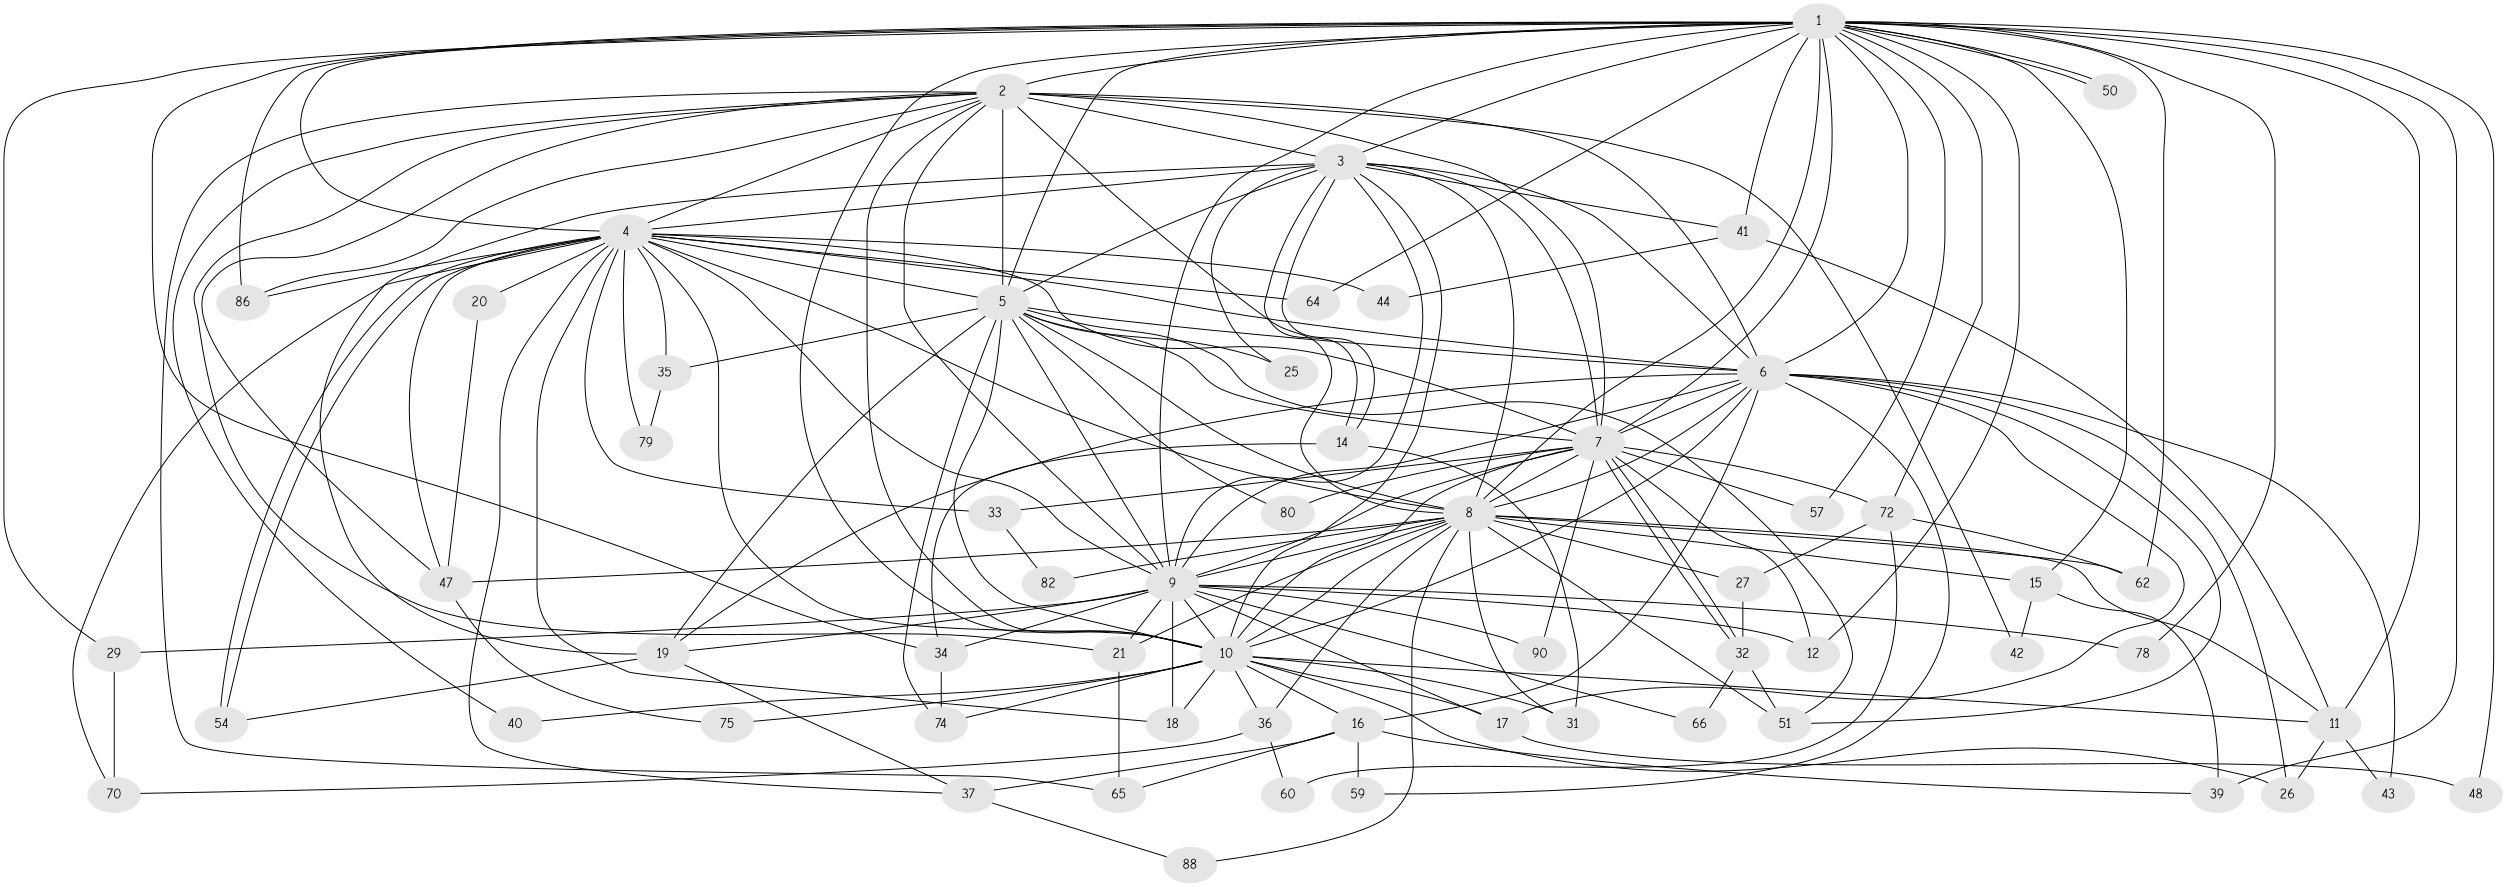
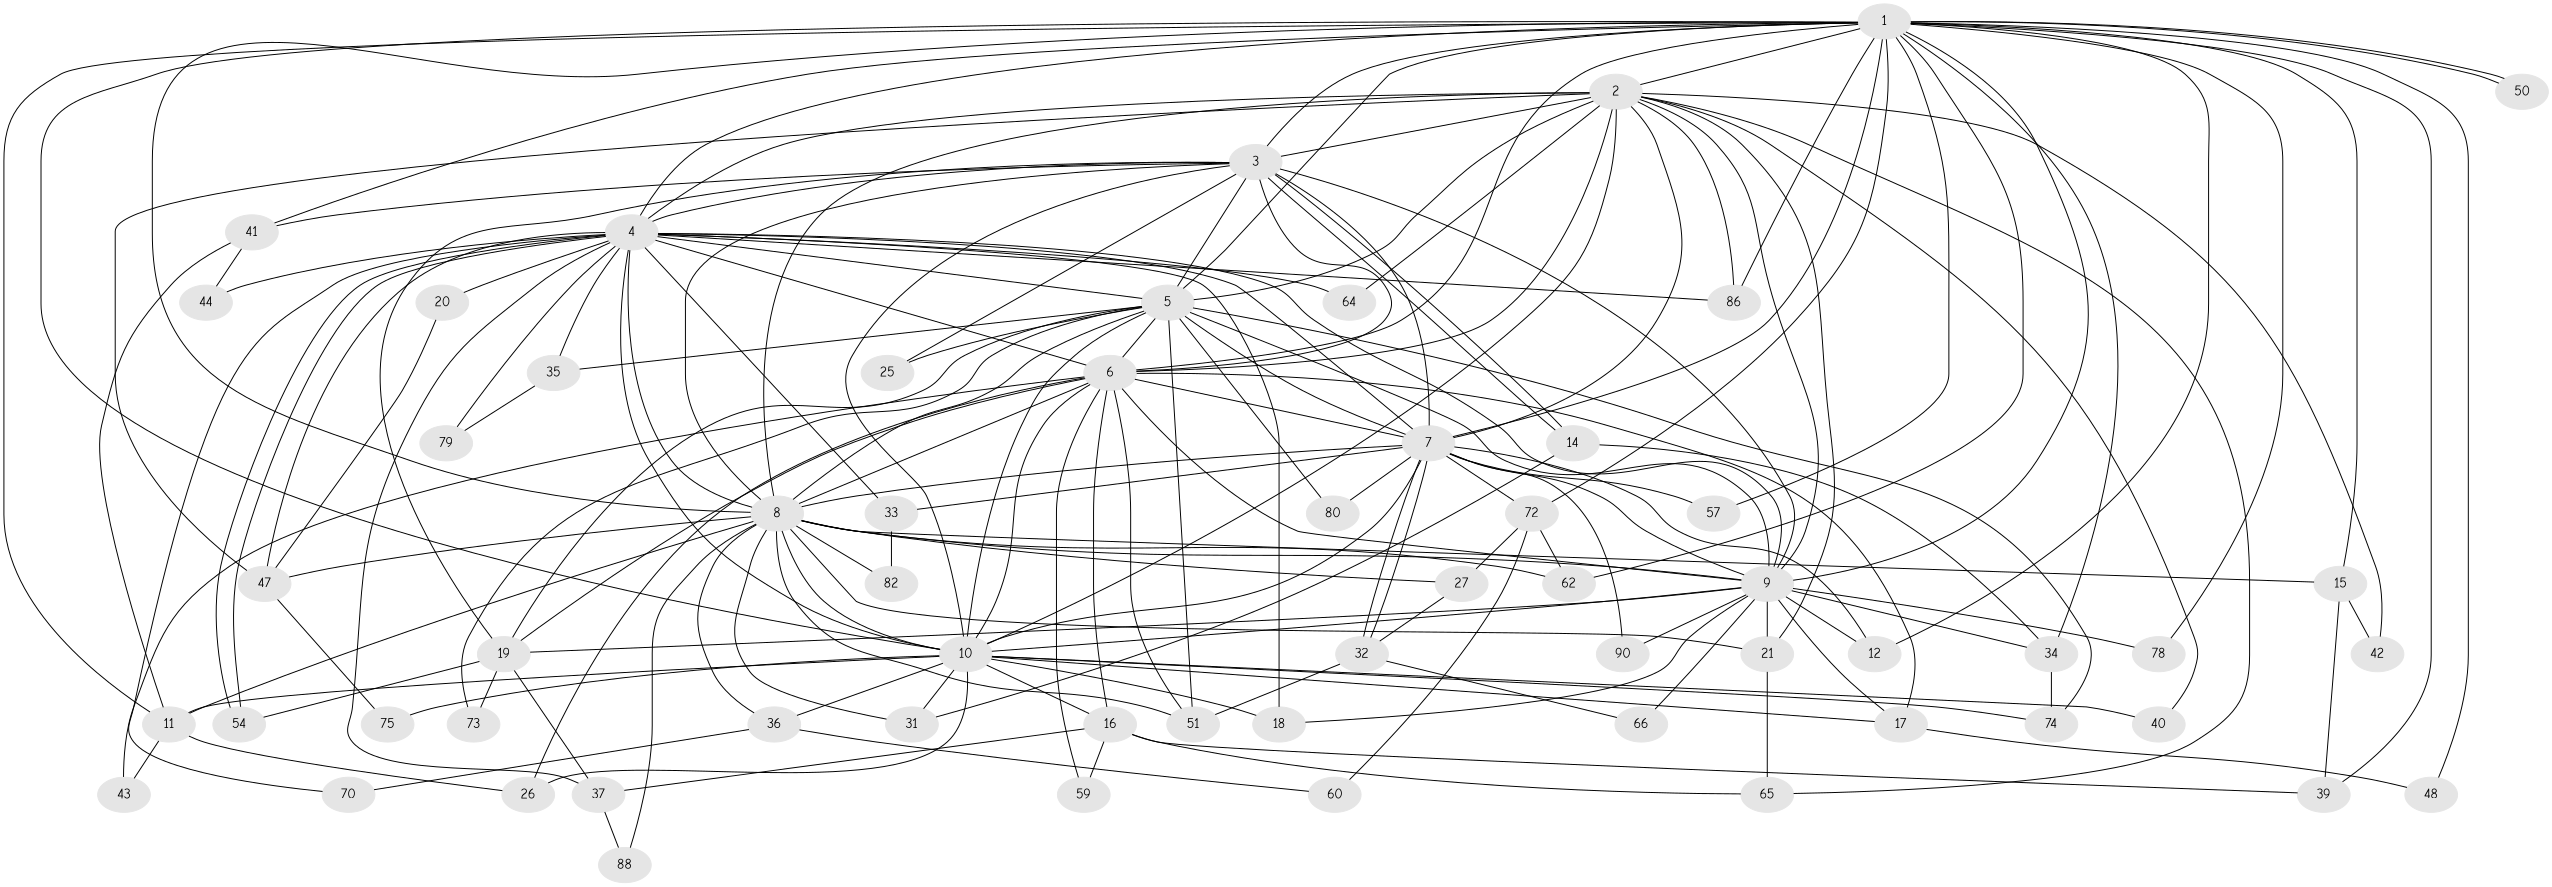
(1566, 162) -> (1483, 198)
(114, 654) -> none
none -> (474, 724)
